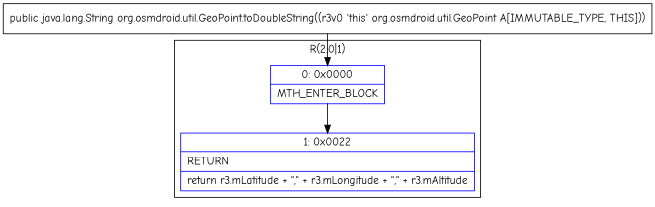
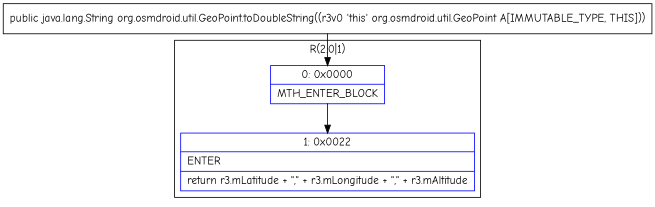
(208, 161) -> (204, 161)
